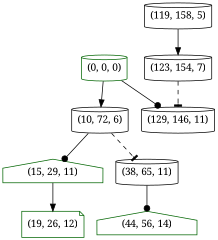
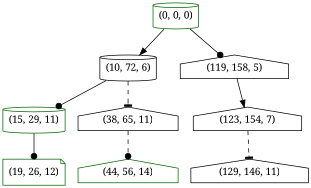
(178, 16) -> (234, 68)
(178, 68) -> (247, 120)
(138, 92) -> (204, 41)
(178, 120) -> (250, 172)
(53, 172) -> (34, 120)
(147, 172) -> (128, 120)
(53, 193) -> (34, 143)
(147, 195) -> (128, 142)
